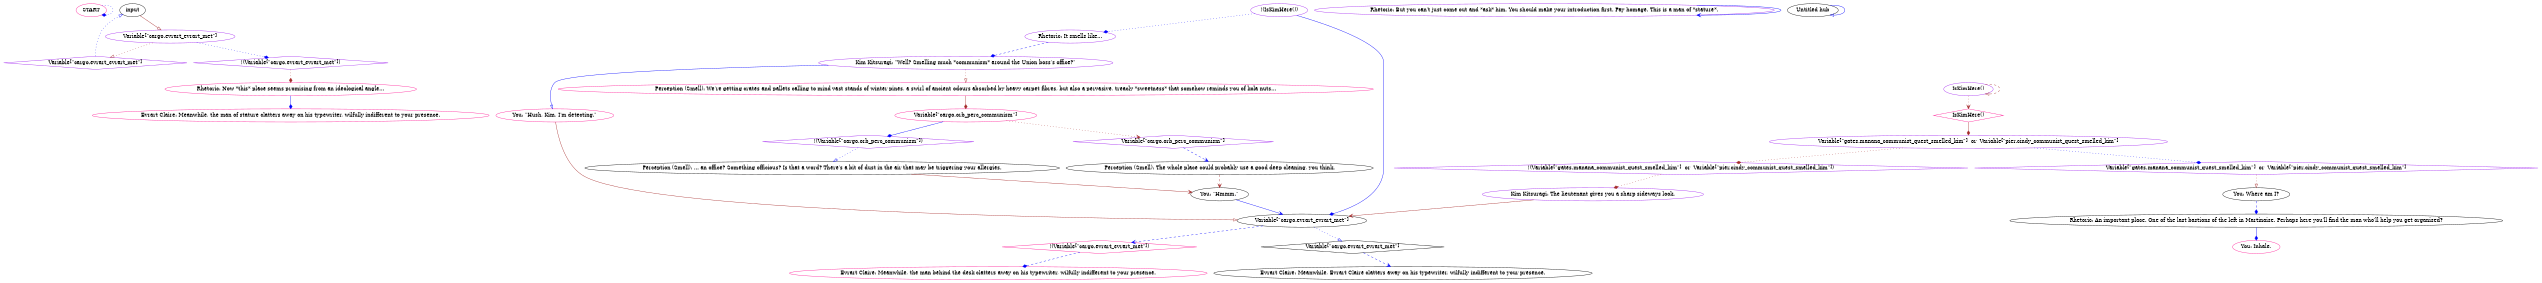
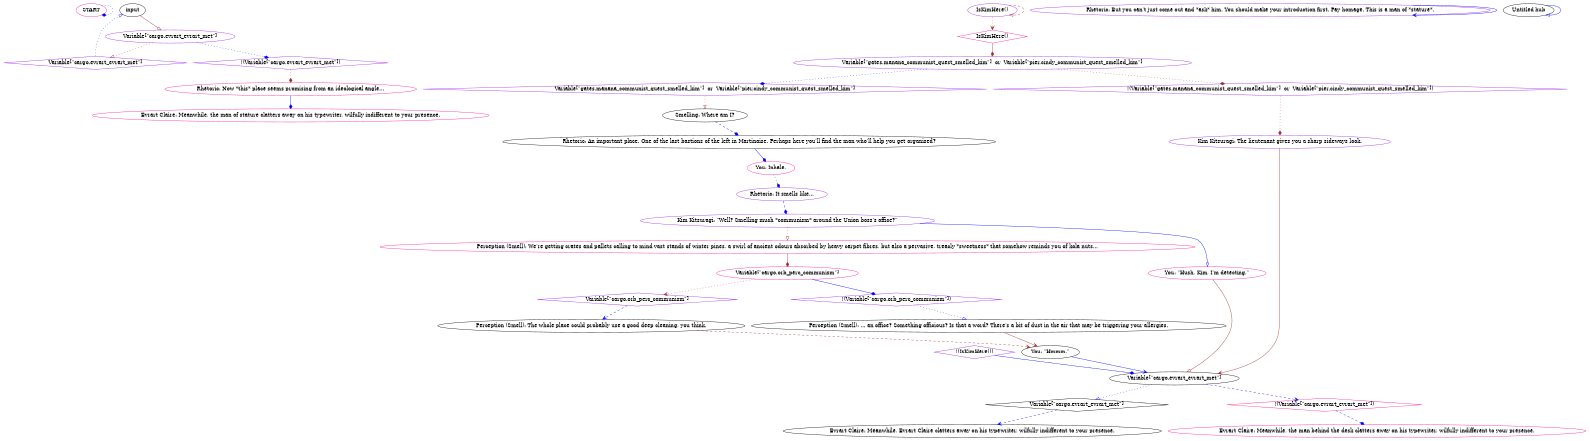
(1279, 10) -> (975, 352)
(1181, 23) -> (776, 179)
(2256, 194) -> (705, 115)
